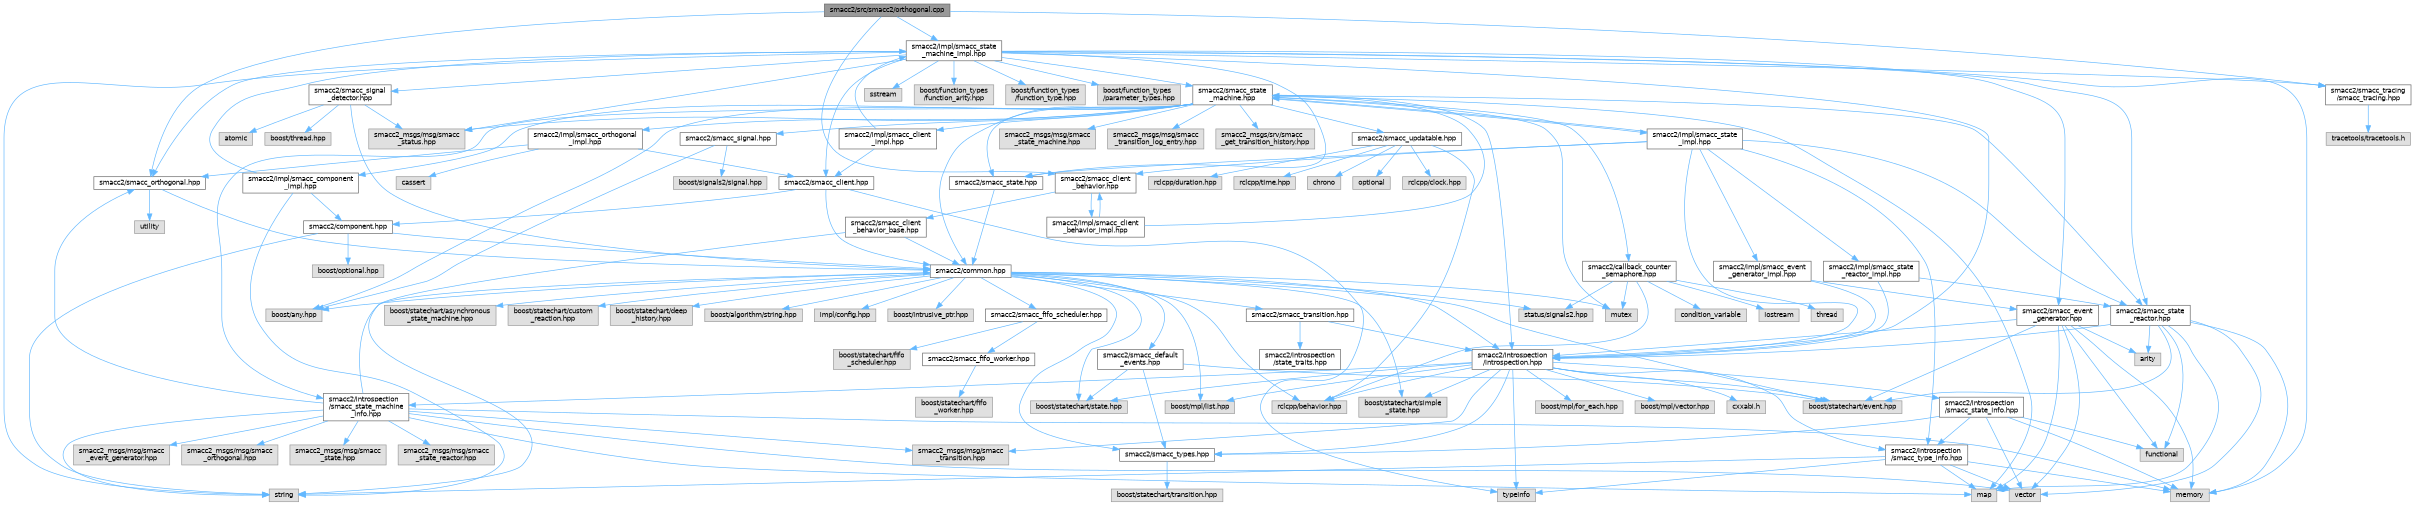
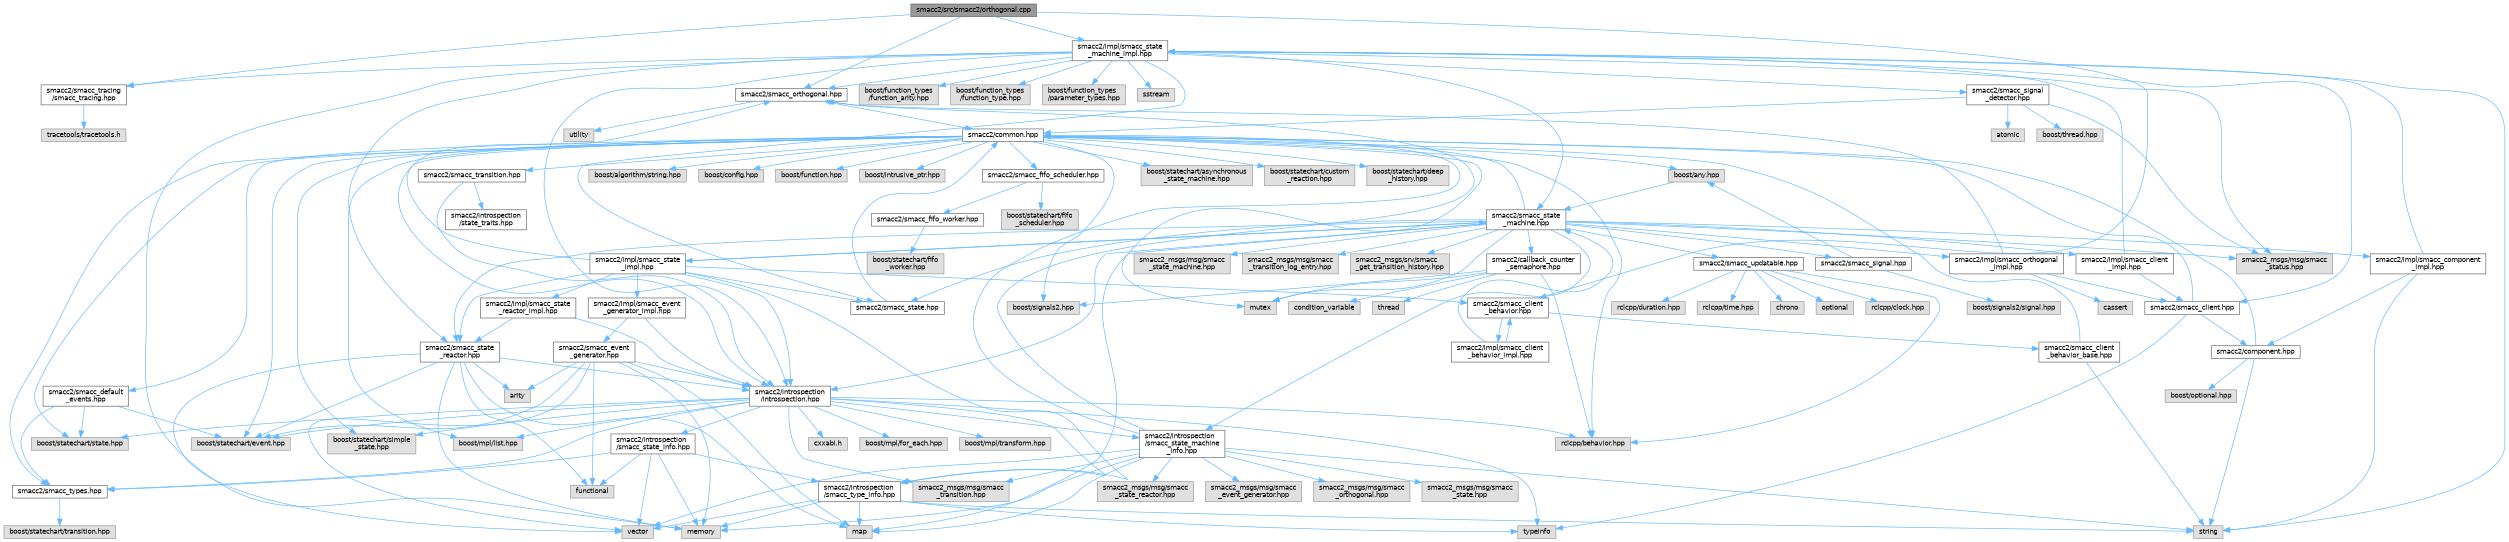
(1628, 57) -> none
(667, 132) -> (1622, 195)
none -> (811, 176)
none -> (409, 188)
(845, 315) -> (731, 176)
(1556, 315) -> (1043, 308)
(1779, 315) -> none
(1675, 407) -> (1005, 444)
